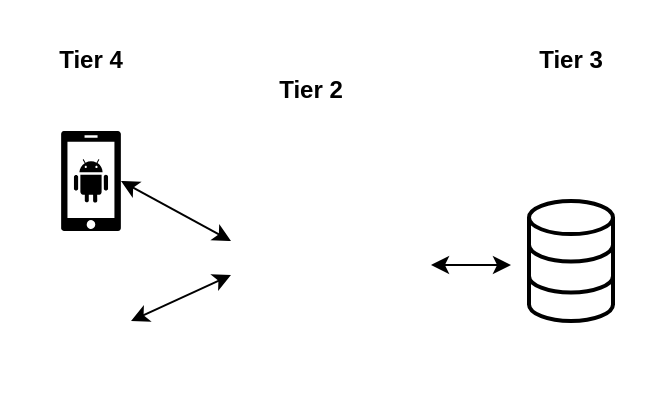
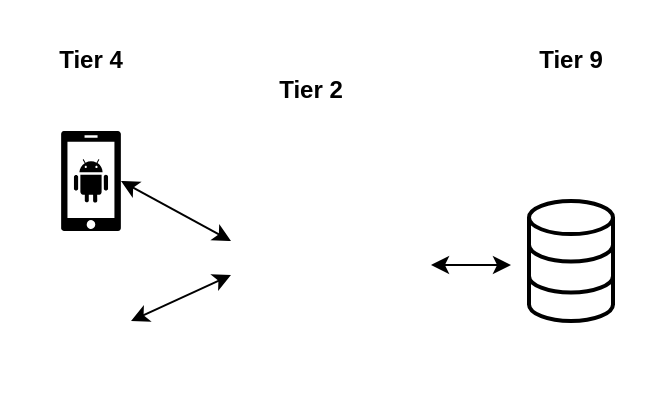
(572, 61) -> (572, 61)
